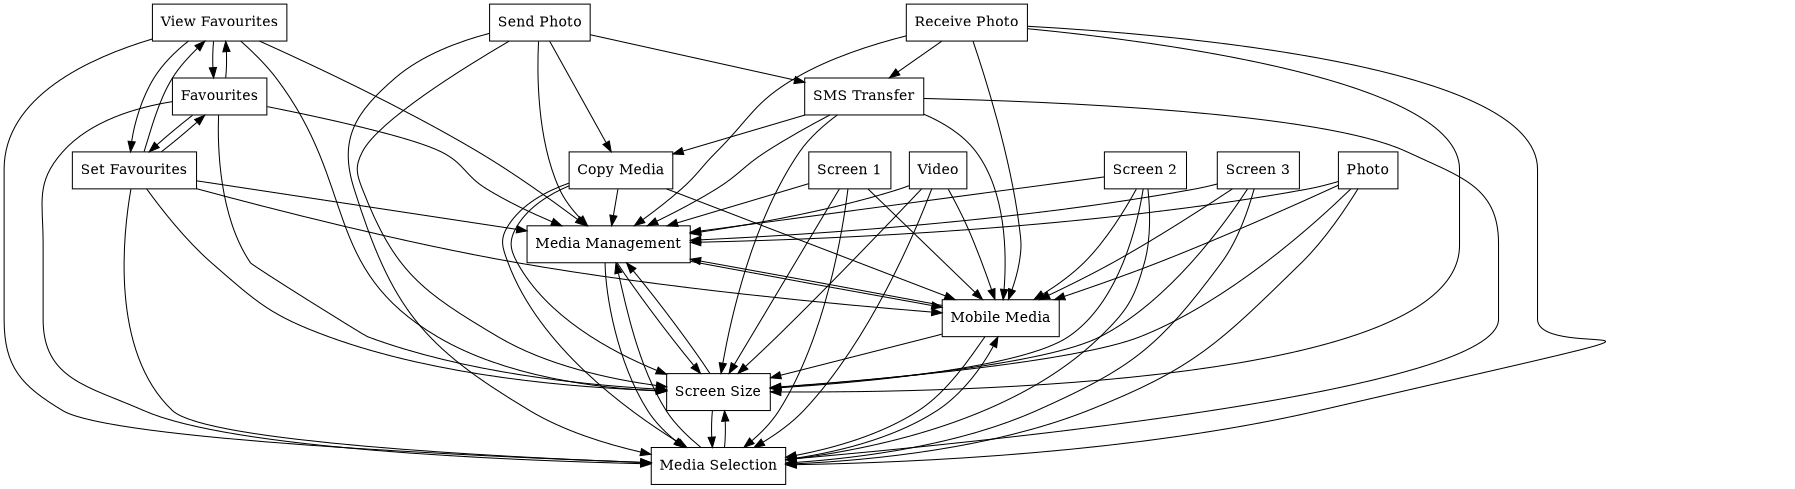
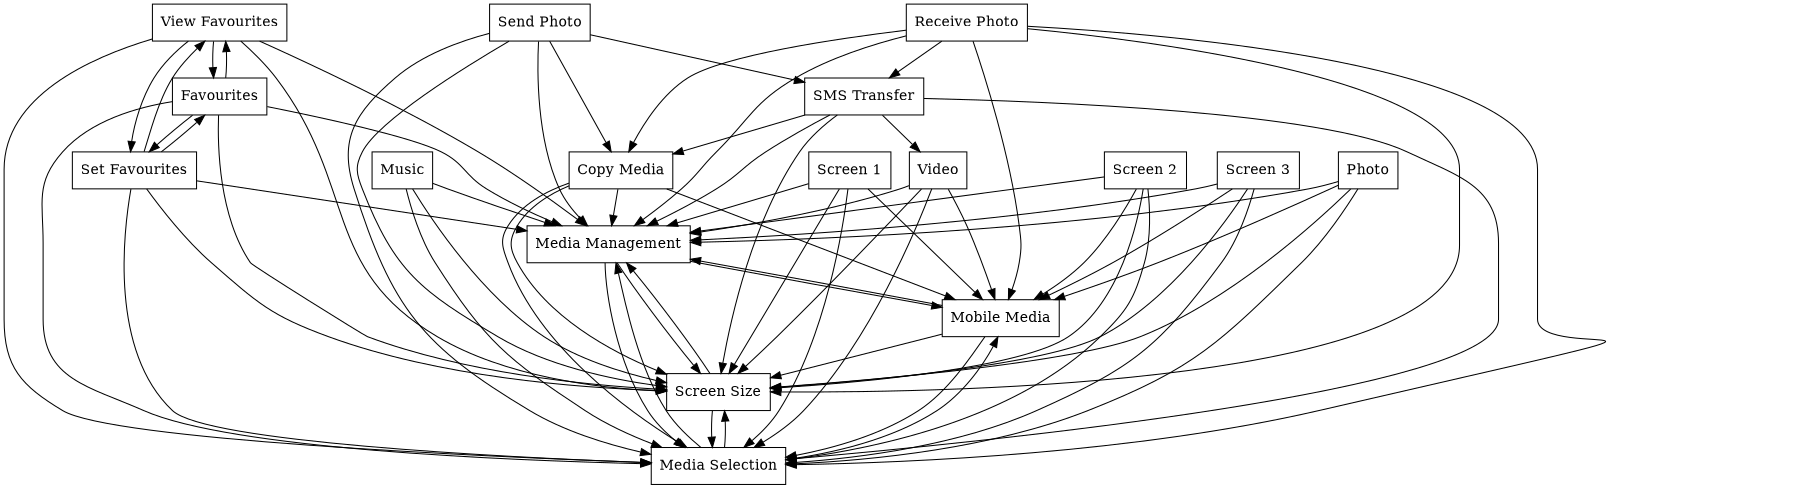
none -> (753, 55)
none -> (402, 170)
(992, 181) -> (897, 130)
(561, 270) -> none
